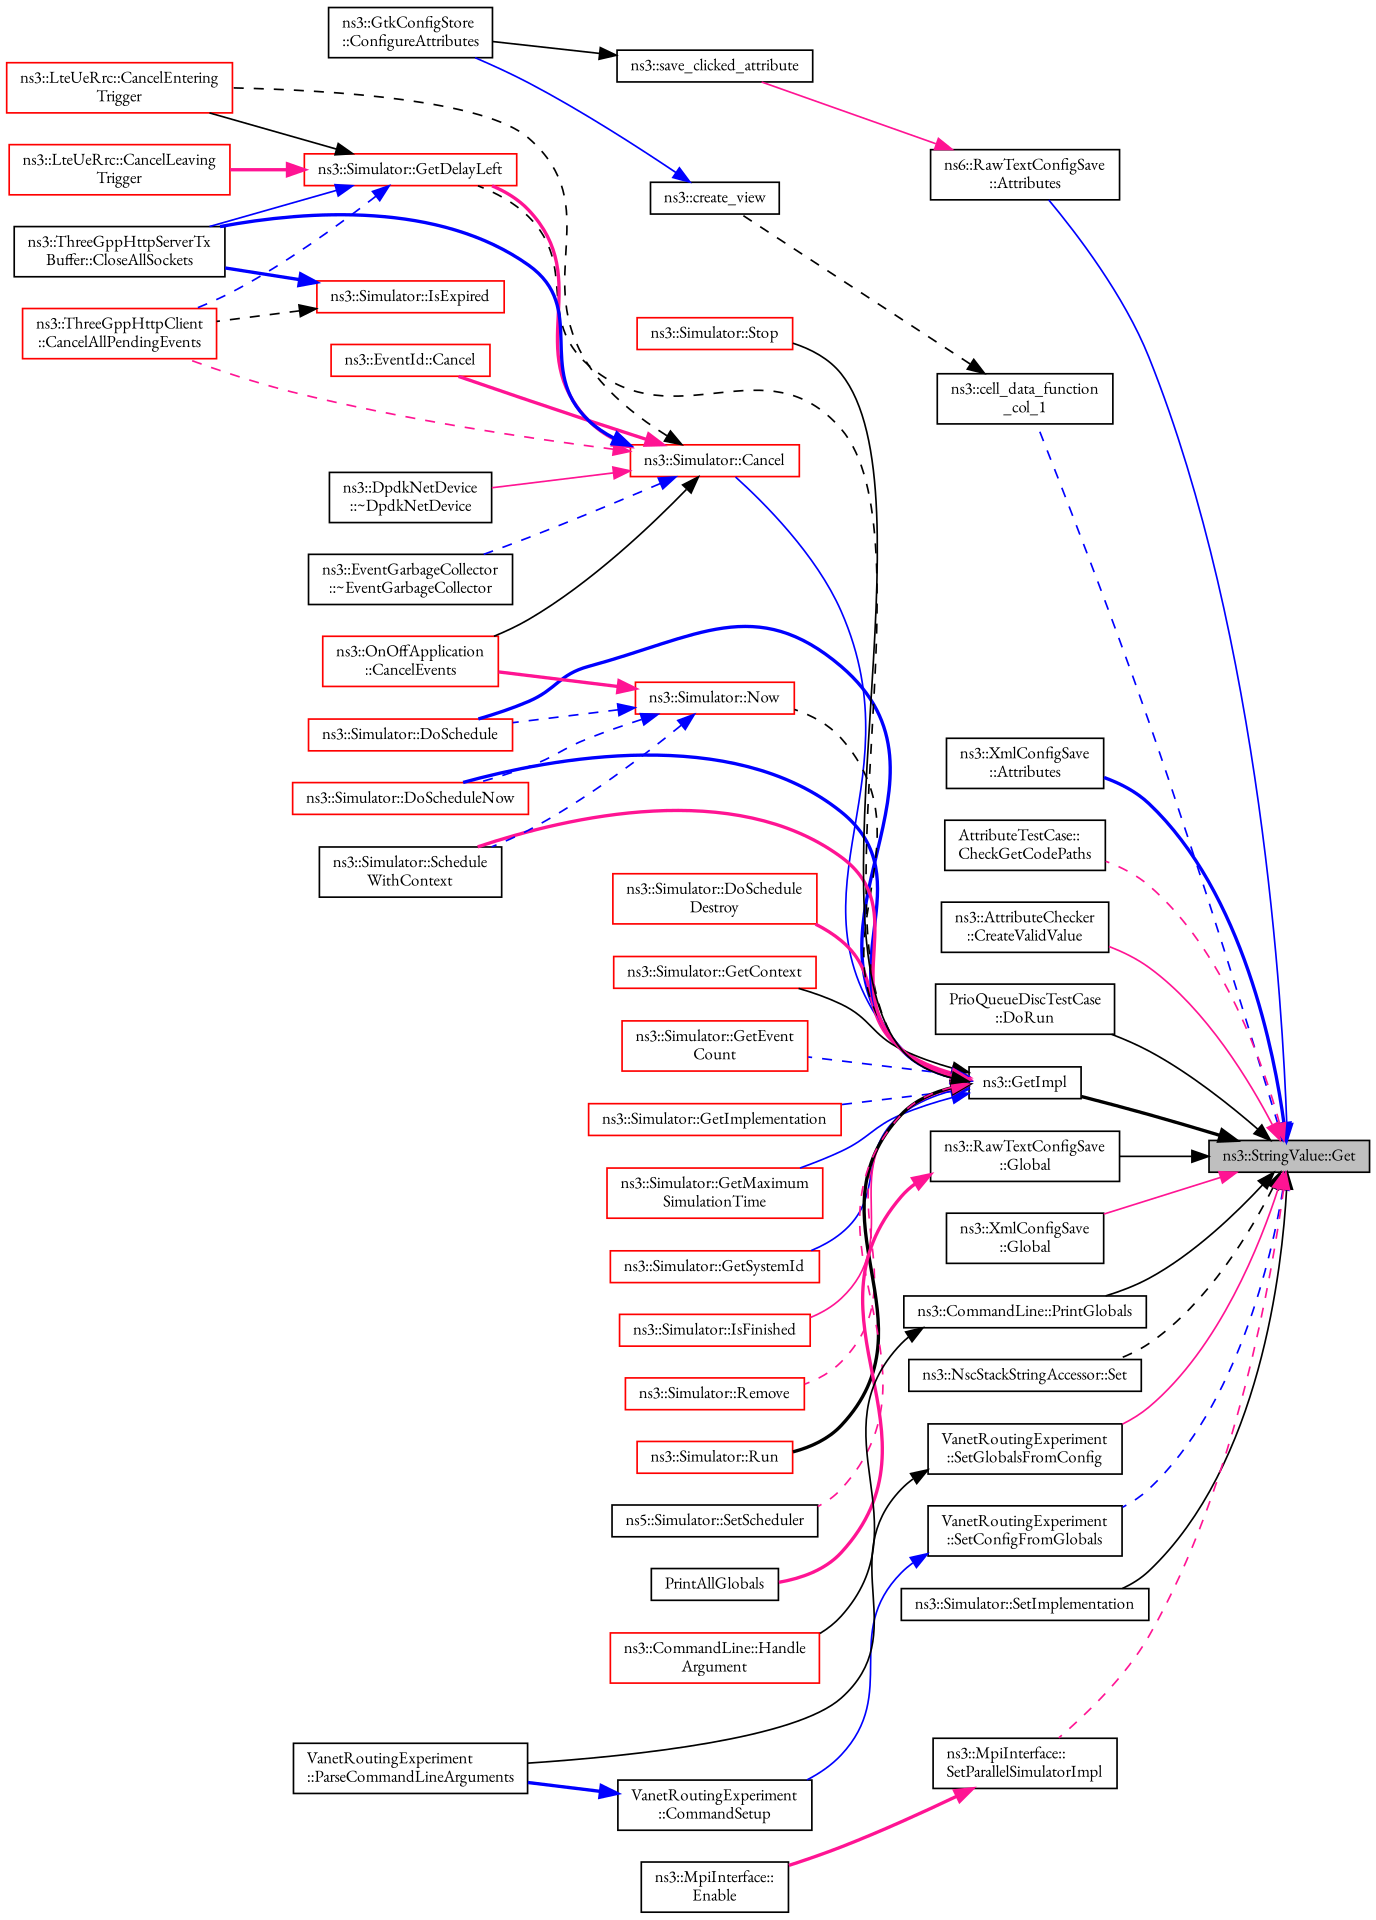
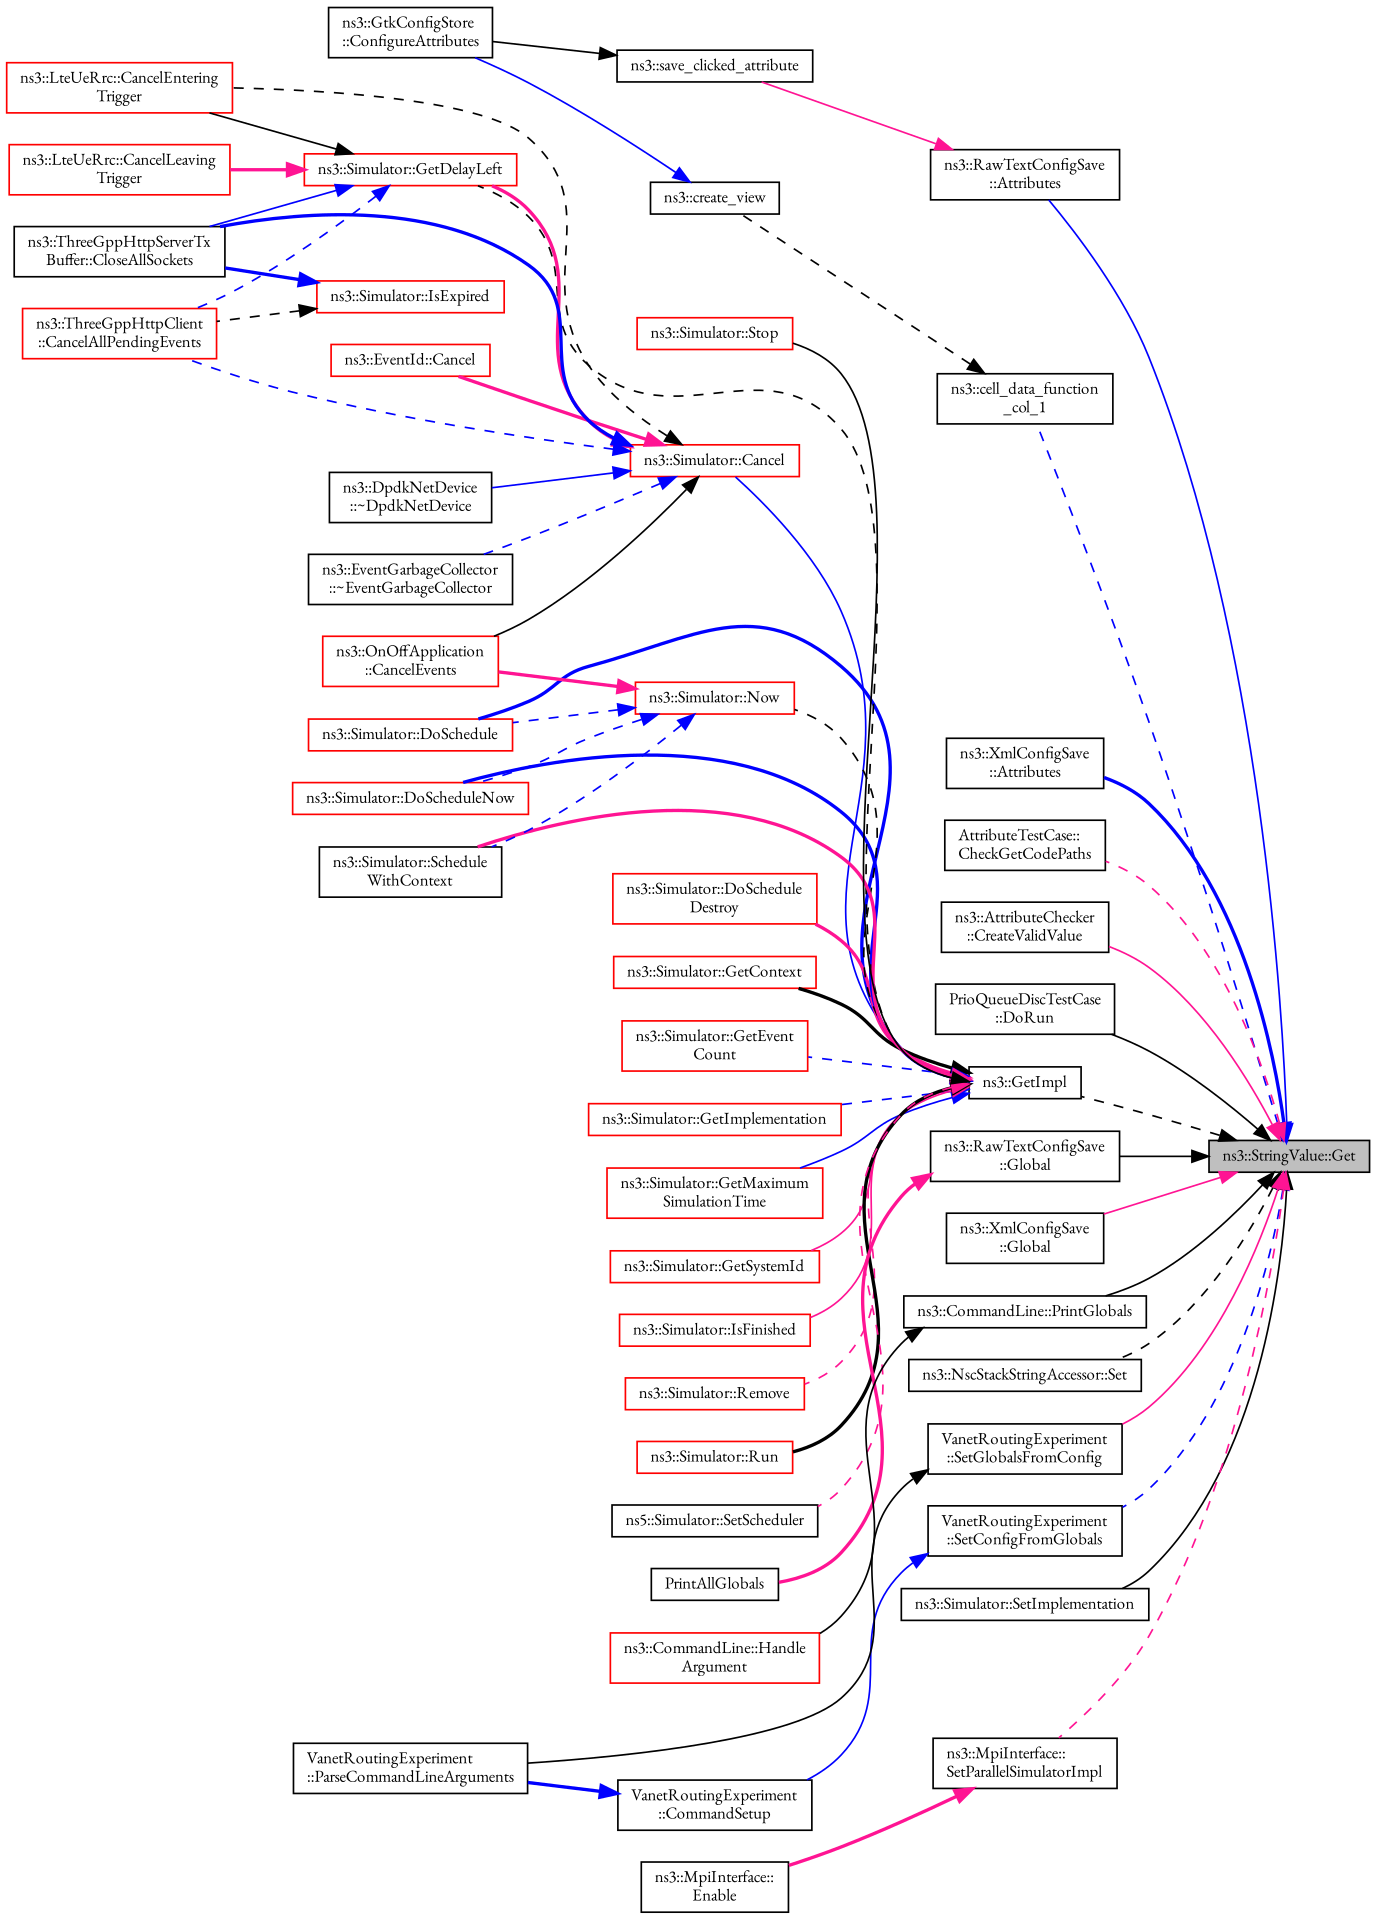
(1025, 175) -> (1025, 175)
(398, 415) -> (398, 415)
(552, 480) -> (552, 480)
(868, 1024) -> (868, 1024)
(1151, 1115) -> (1151, 1115)
(873, 1163) -> (873, 1163)
